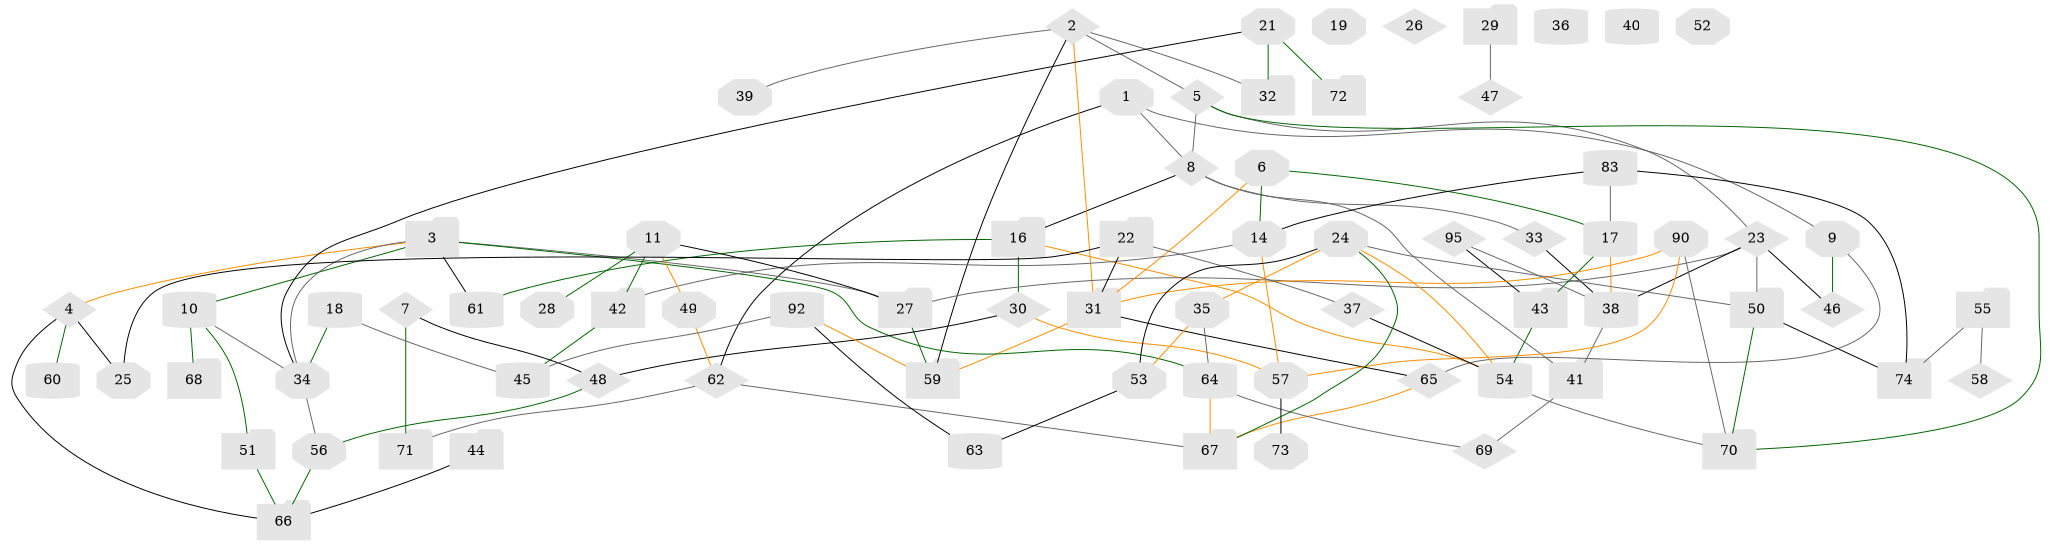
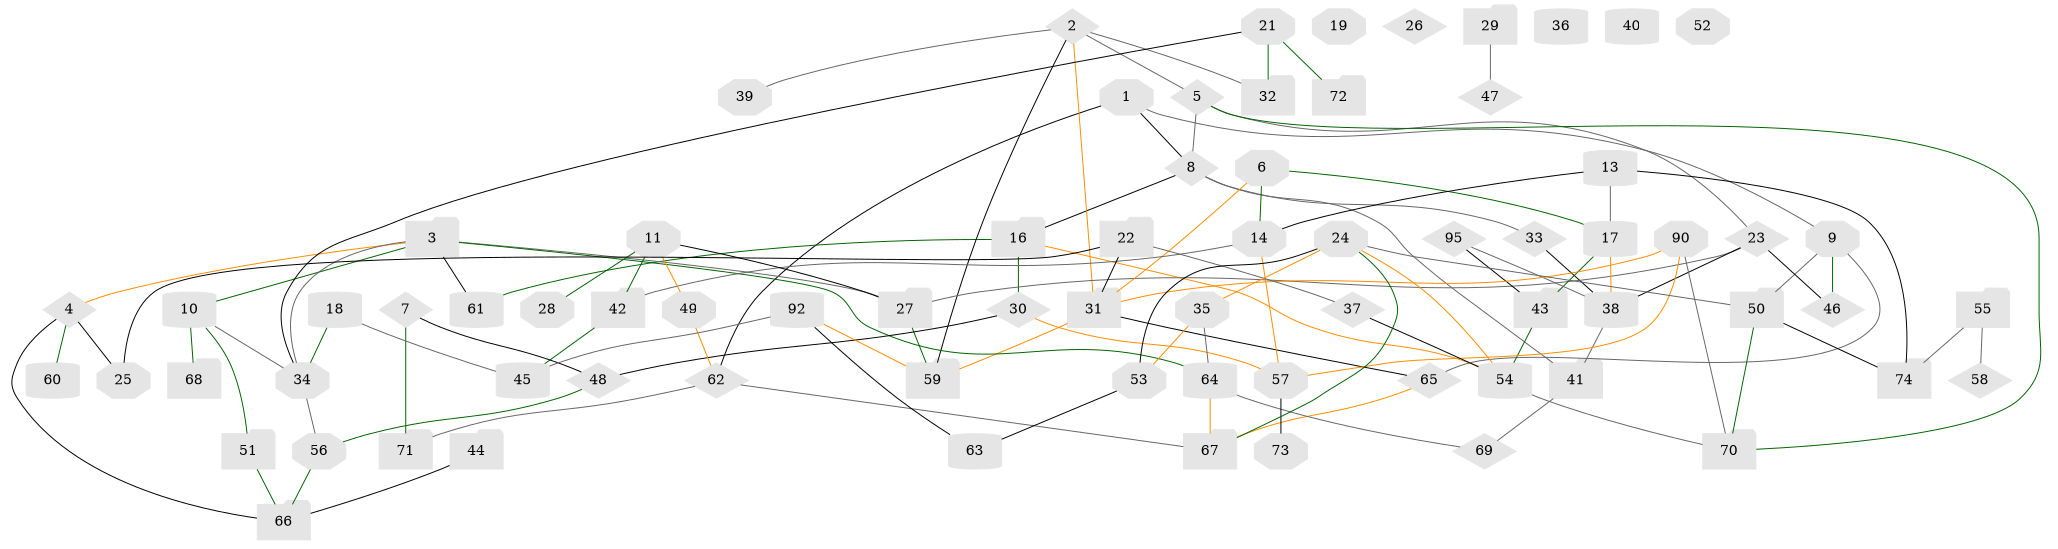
(1161, 135) -> (1161, 135)
(1610, 168) -> (1610, 168)
(1757, 274) -> (1799, 270)
